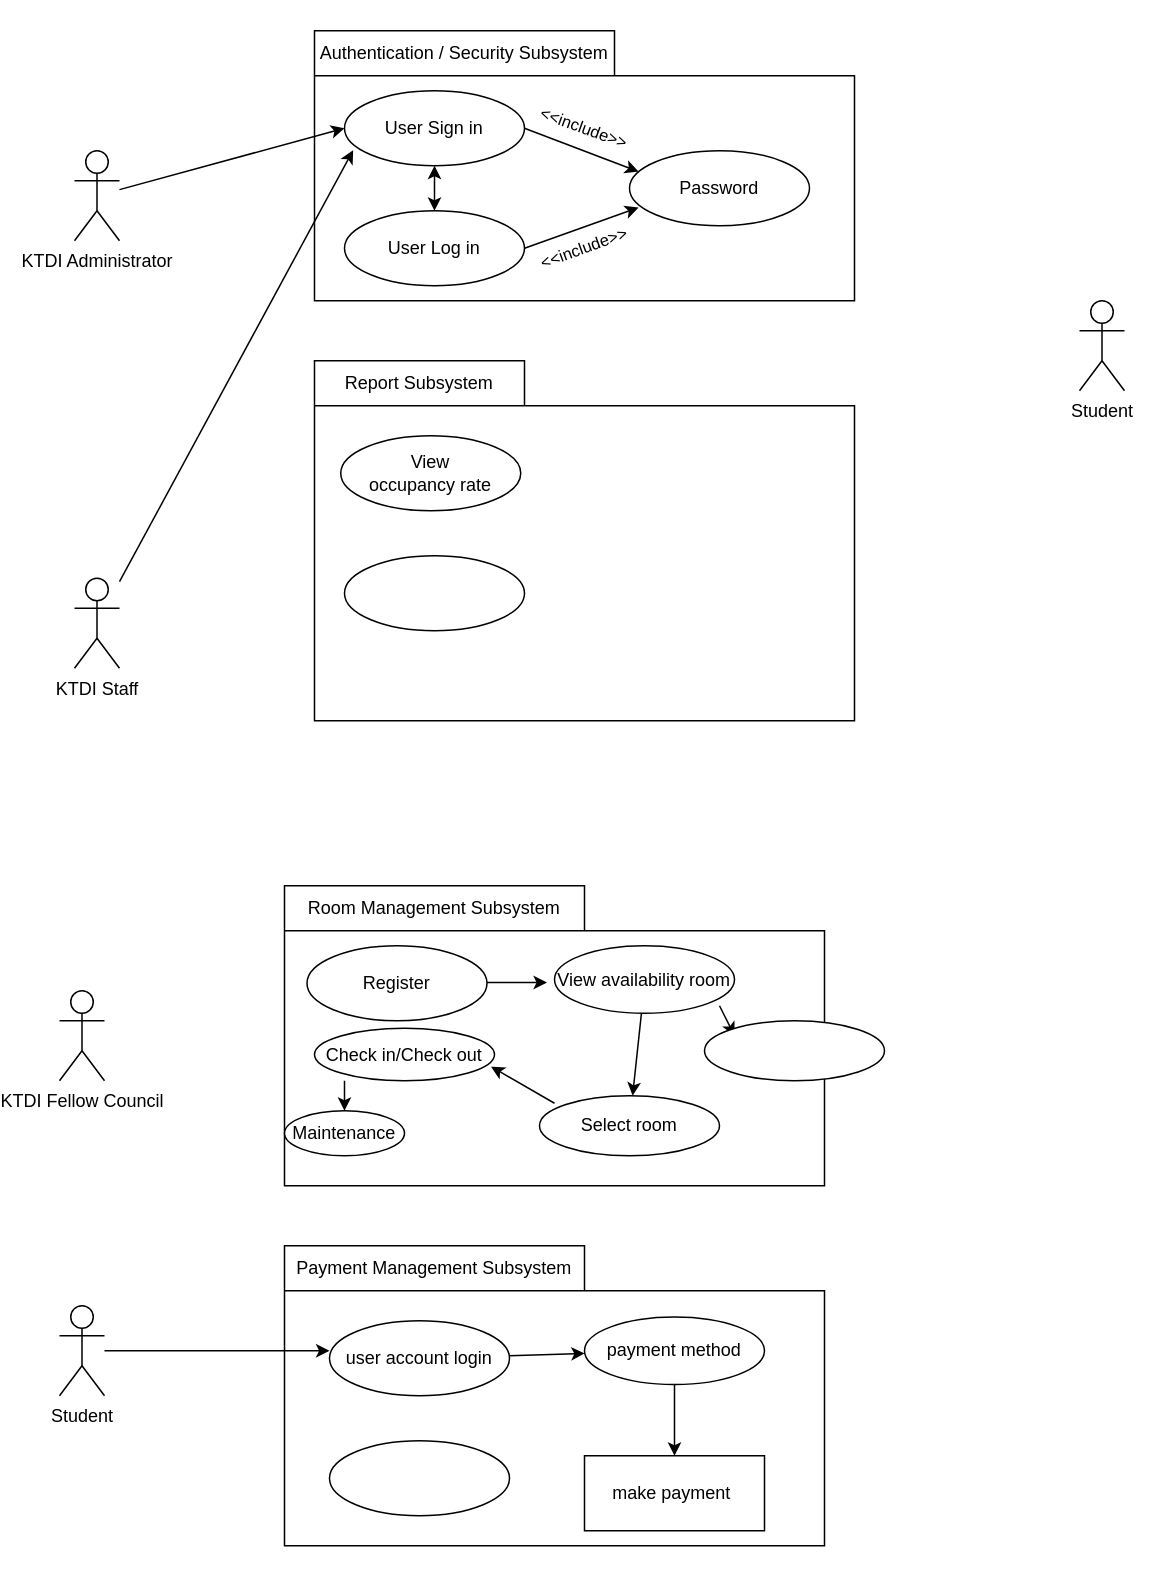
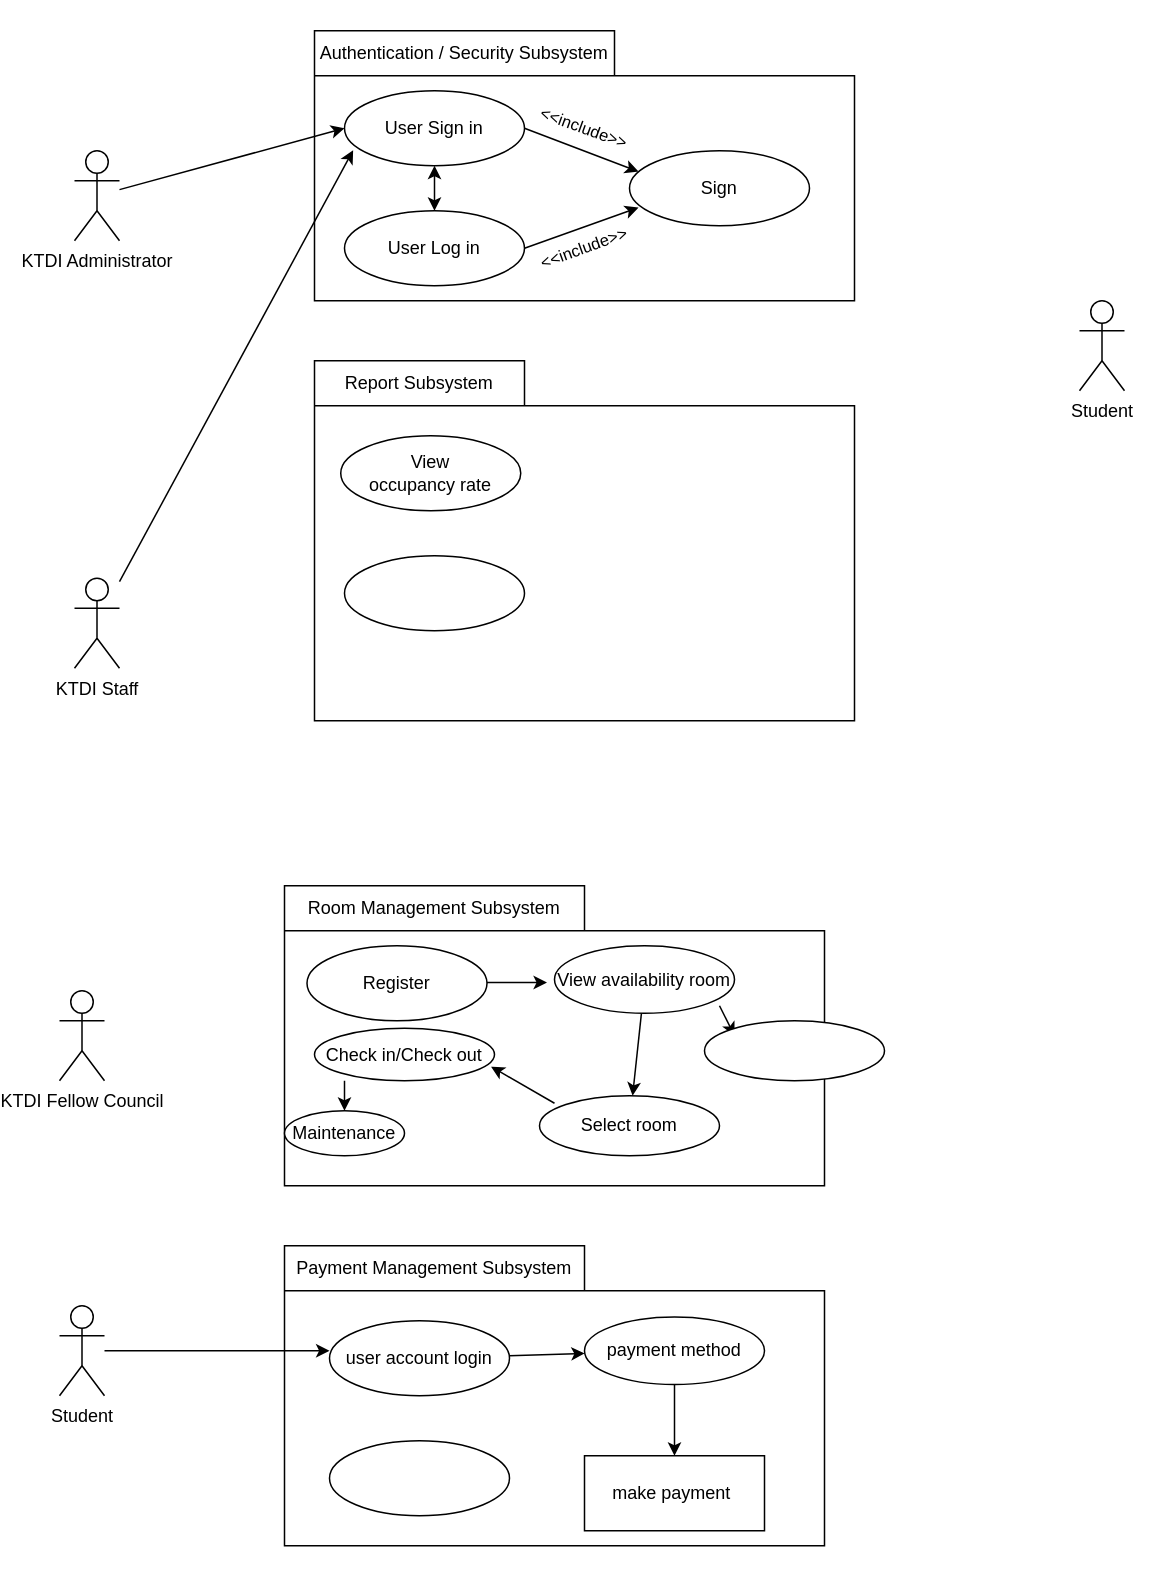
(719, 188) -> (719, 188)
